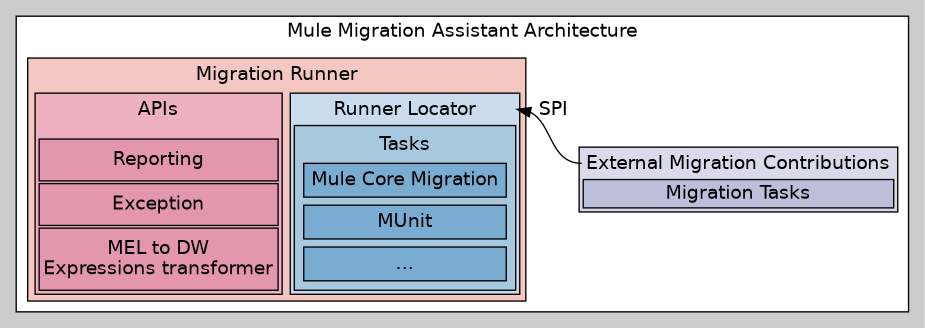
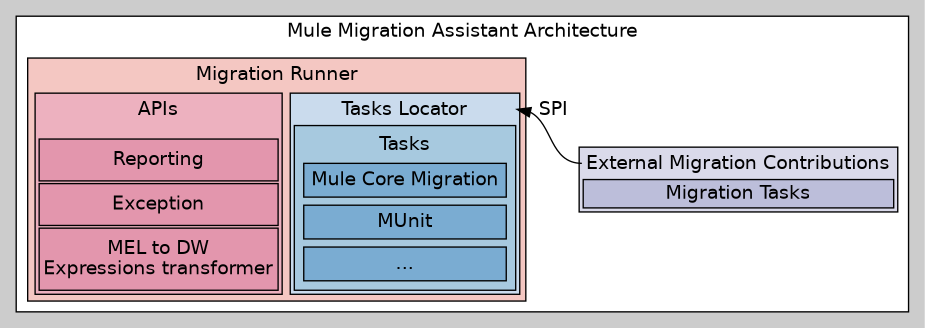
(405, 109) -> (405, 109)
